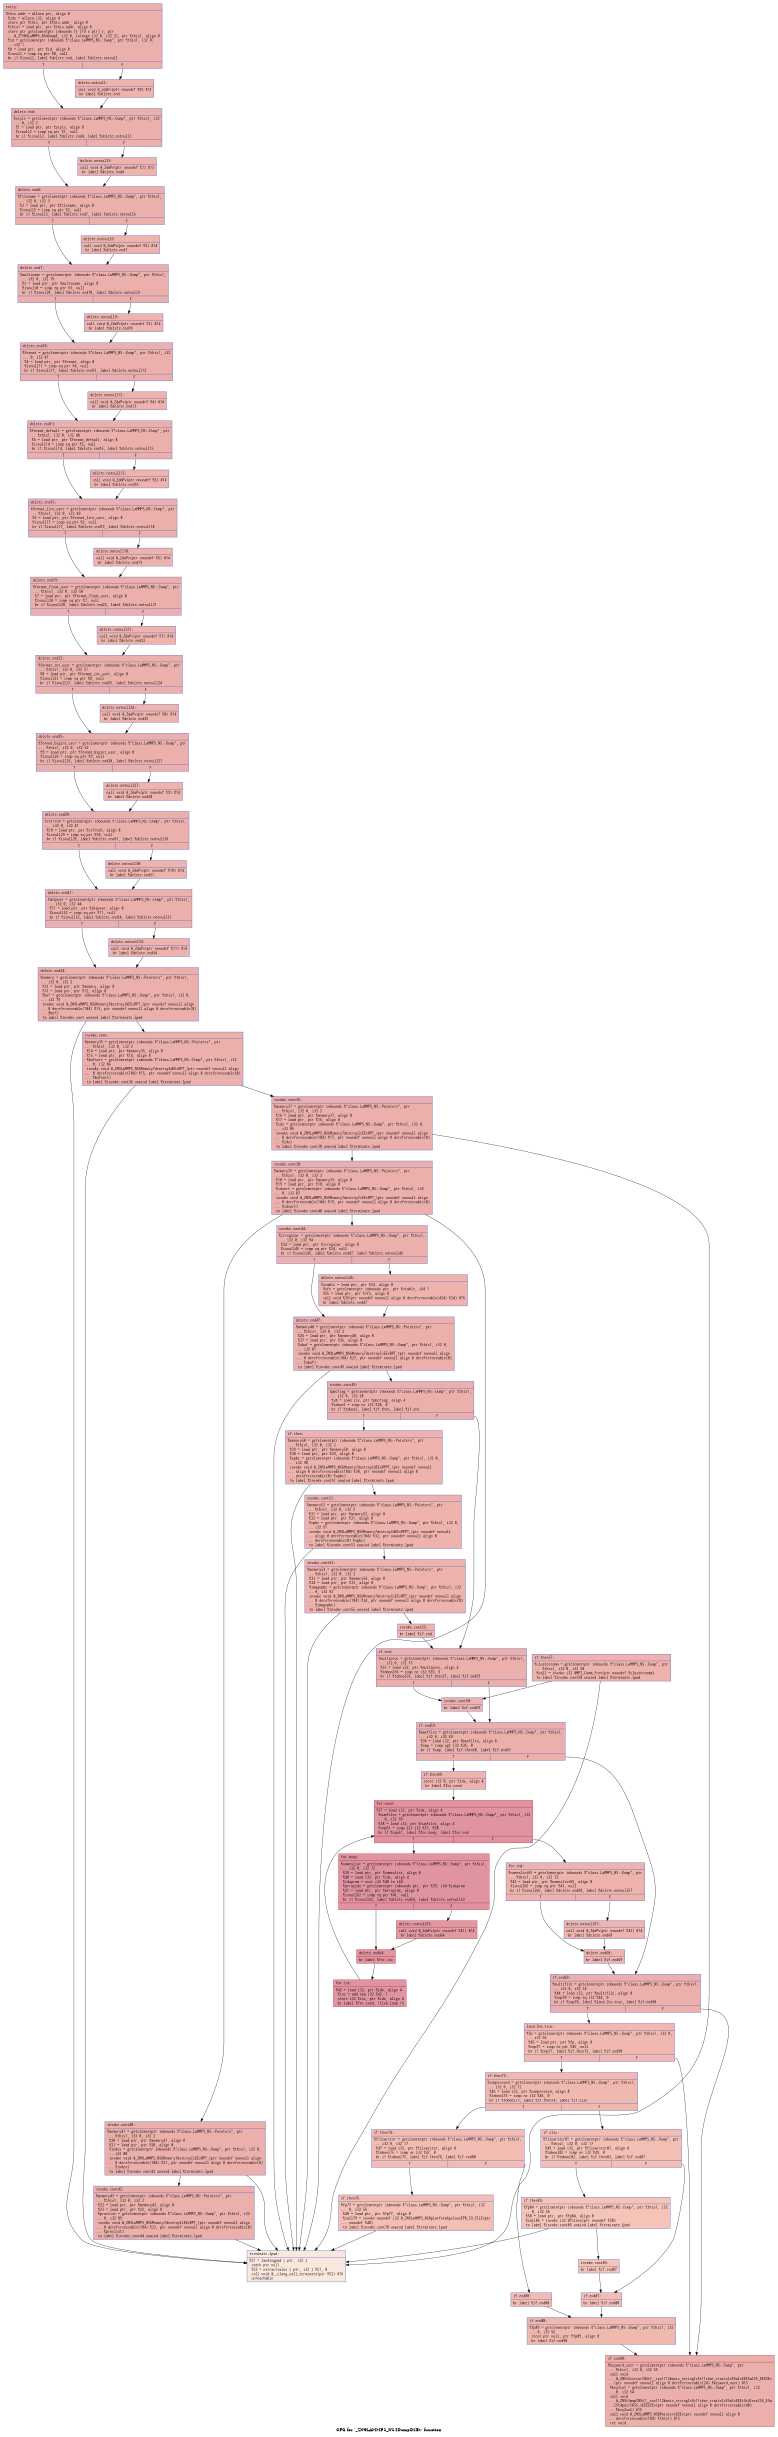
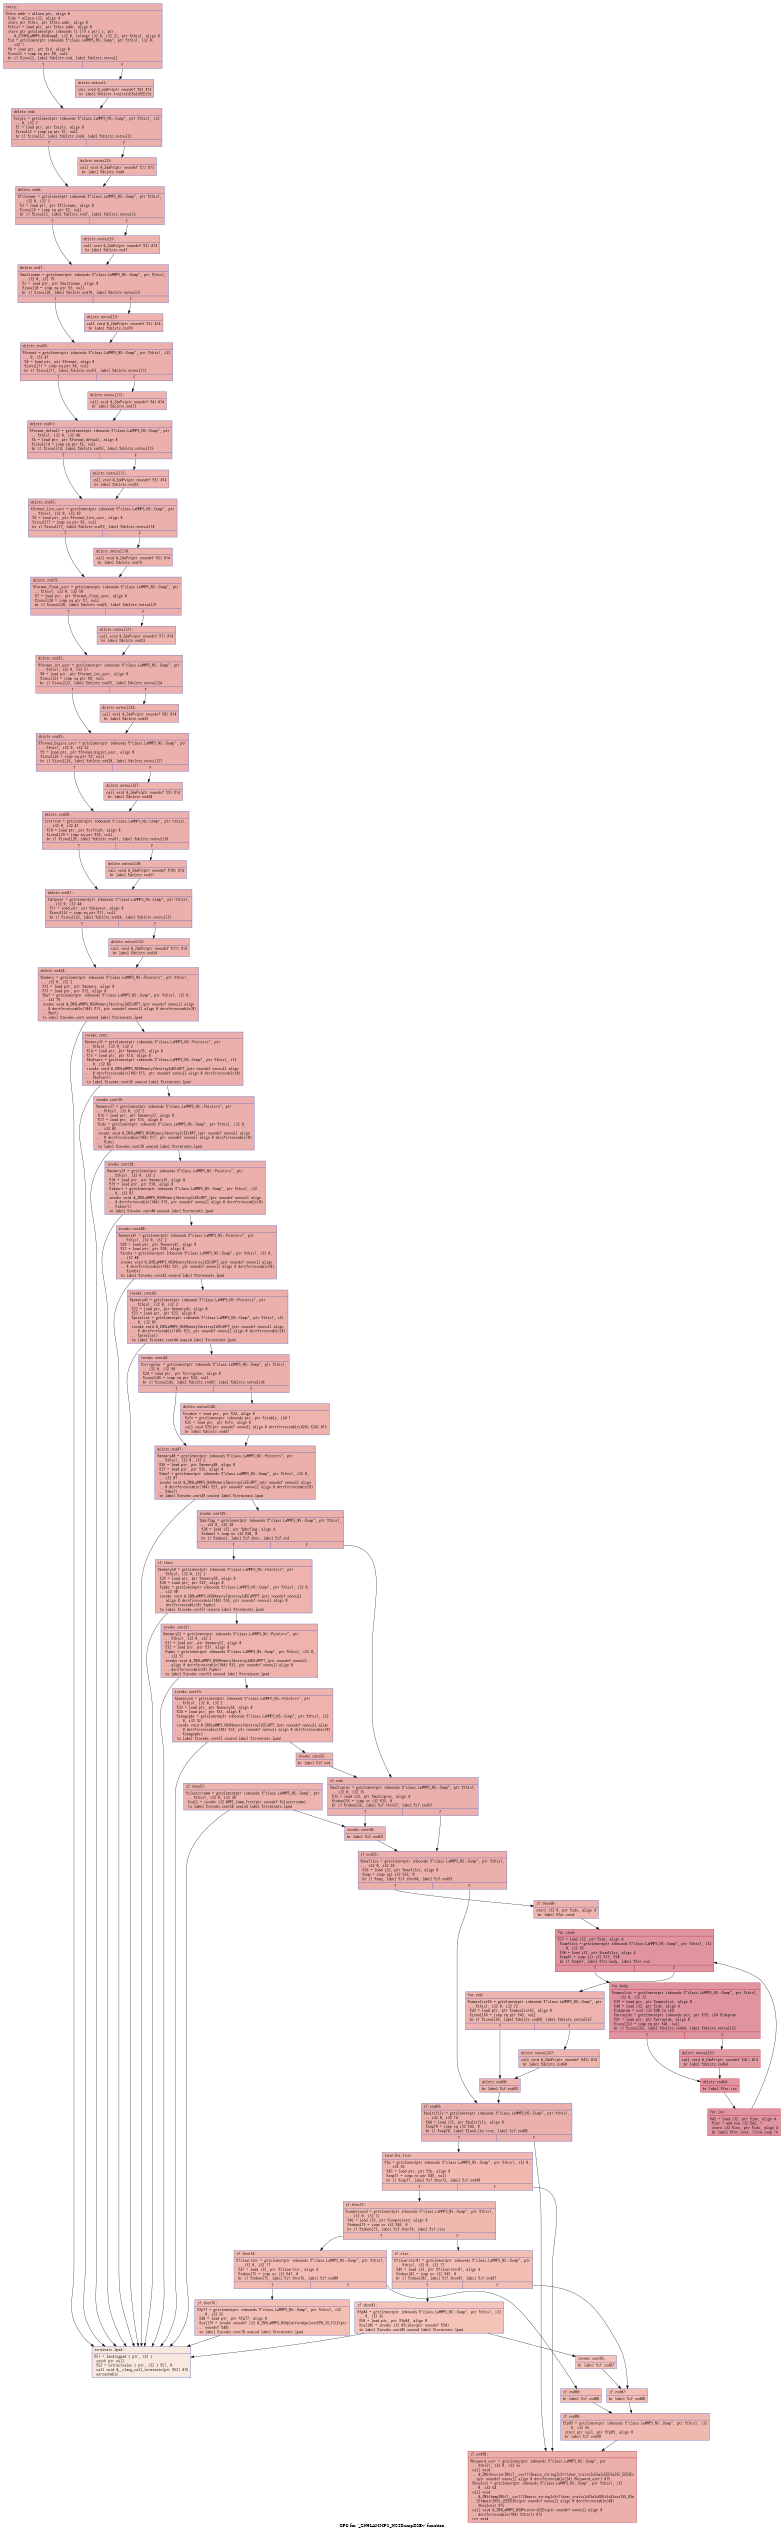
(99, 94) -> (114, 94)
(352, 1219) -> (211, 1348)
